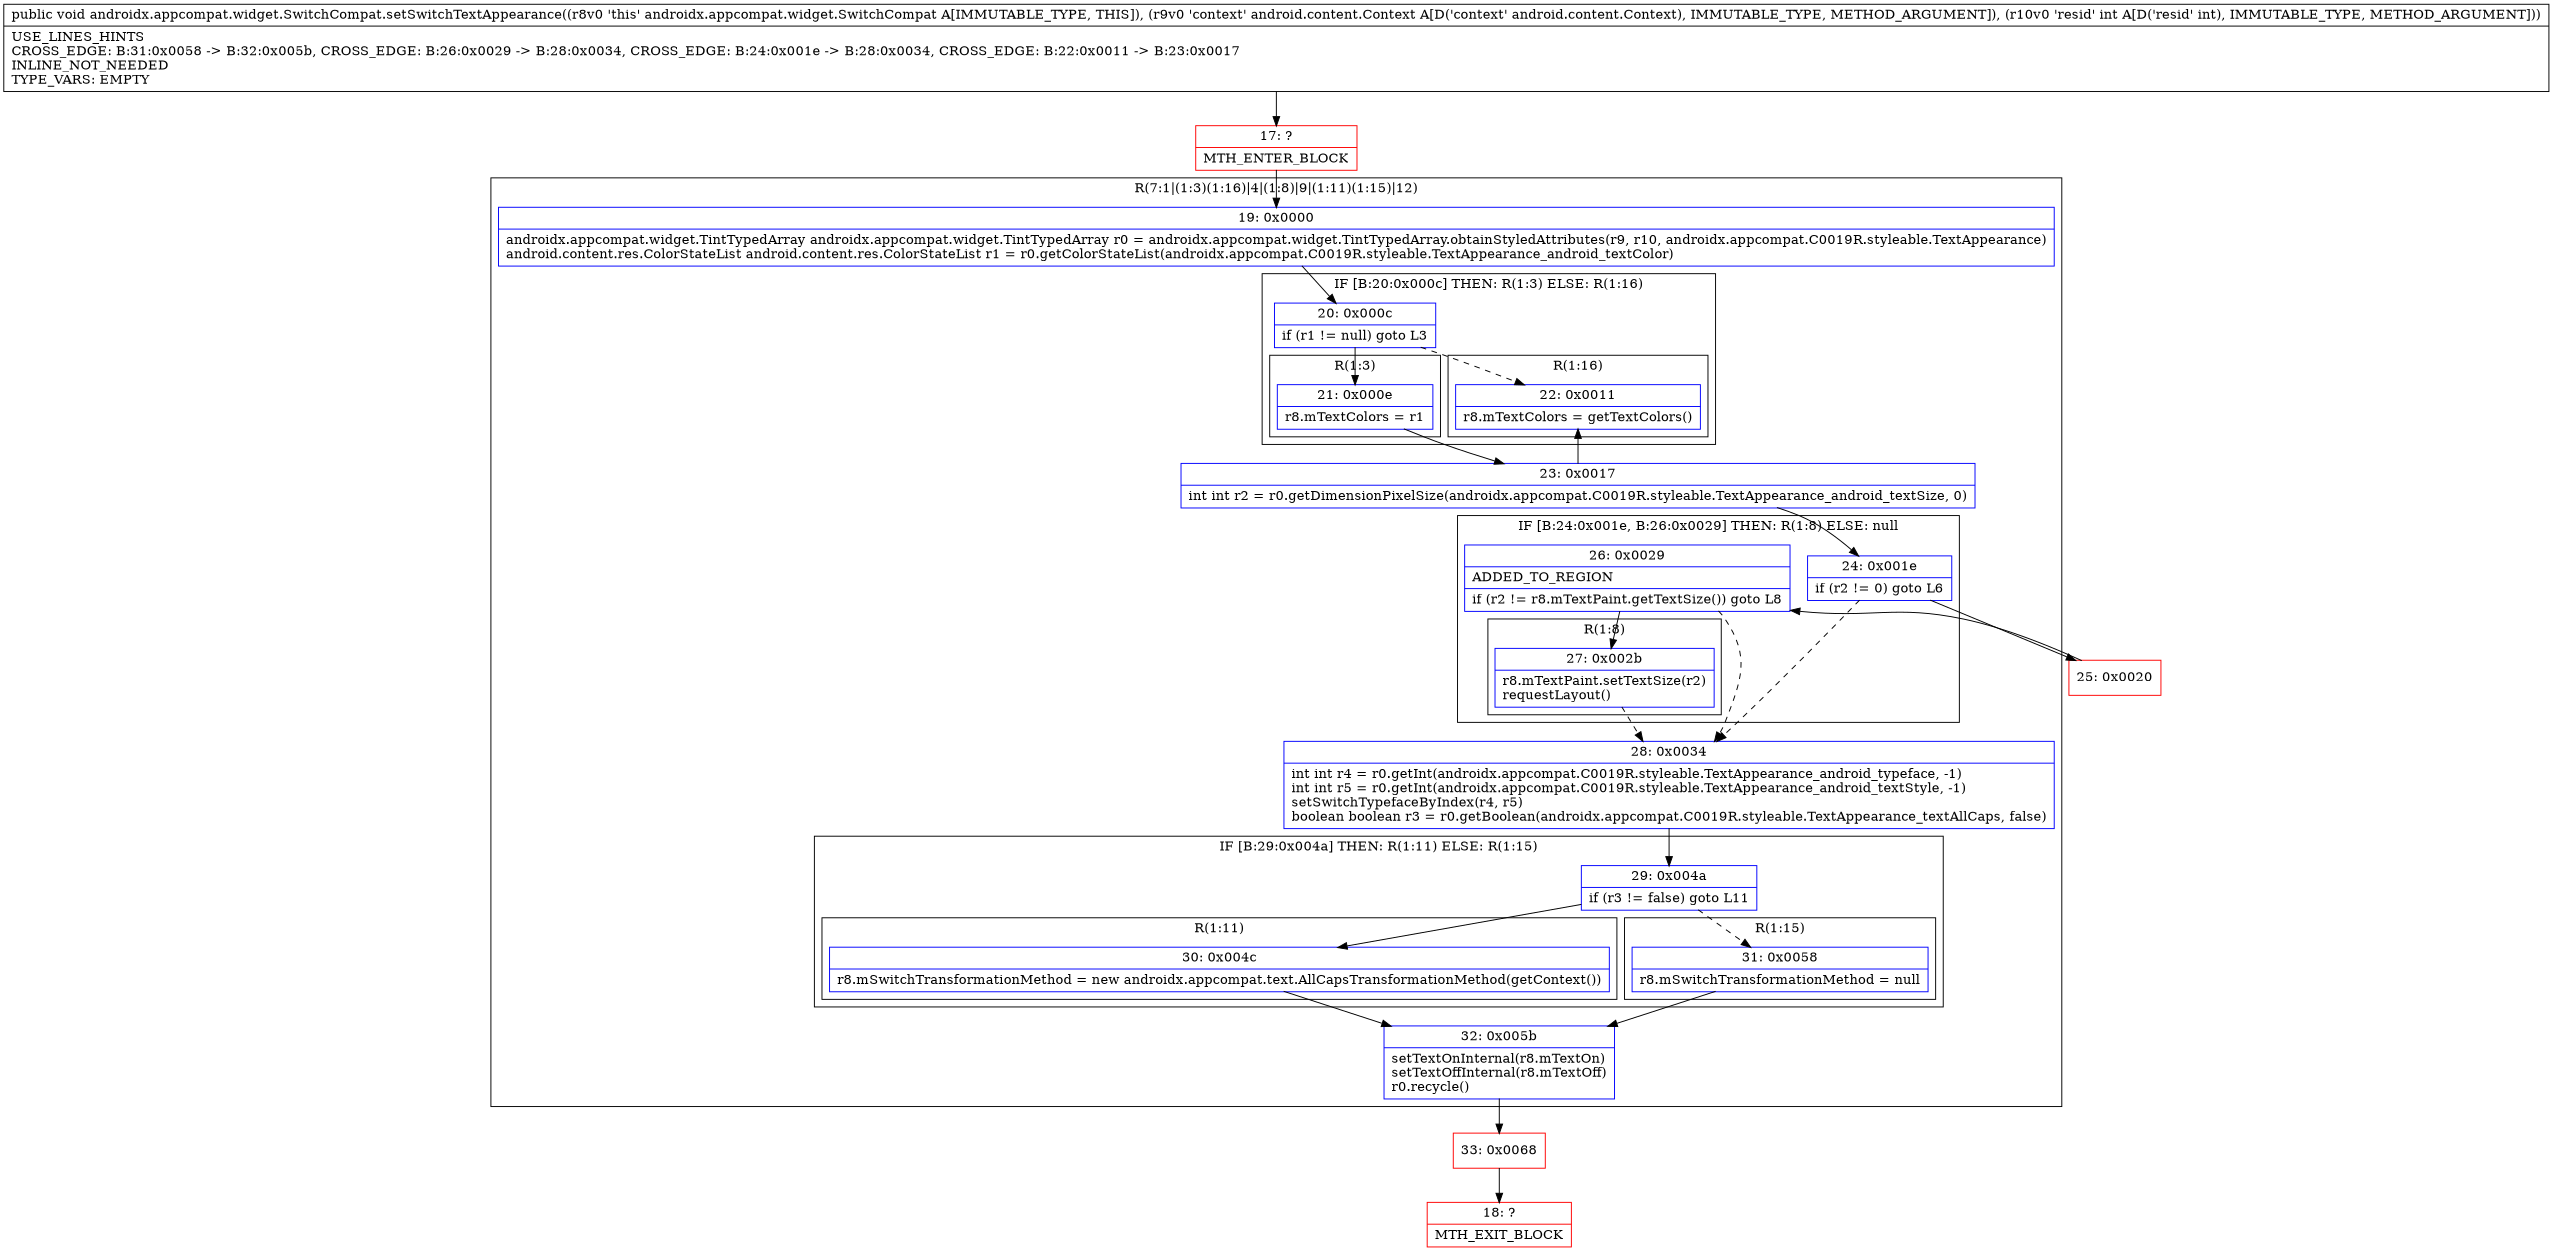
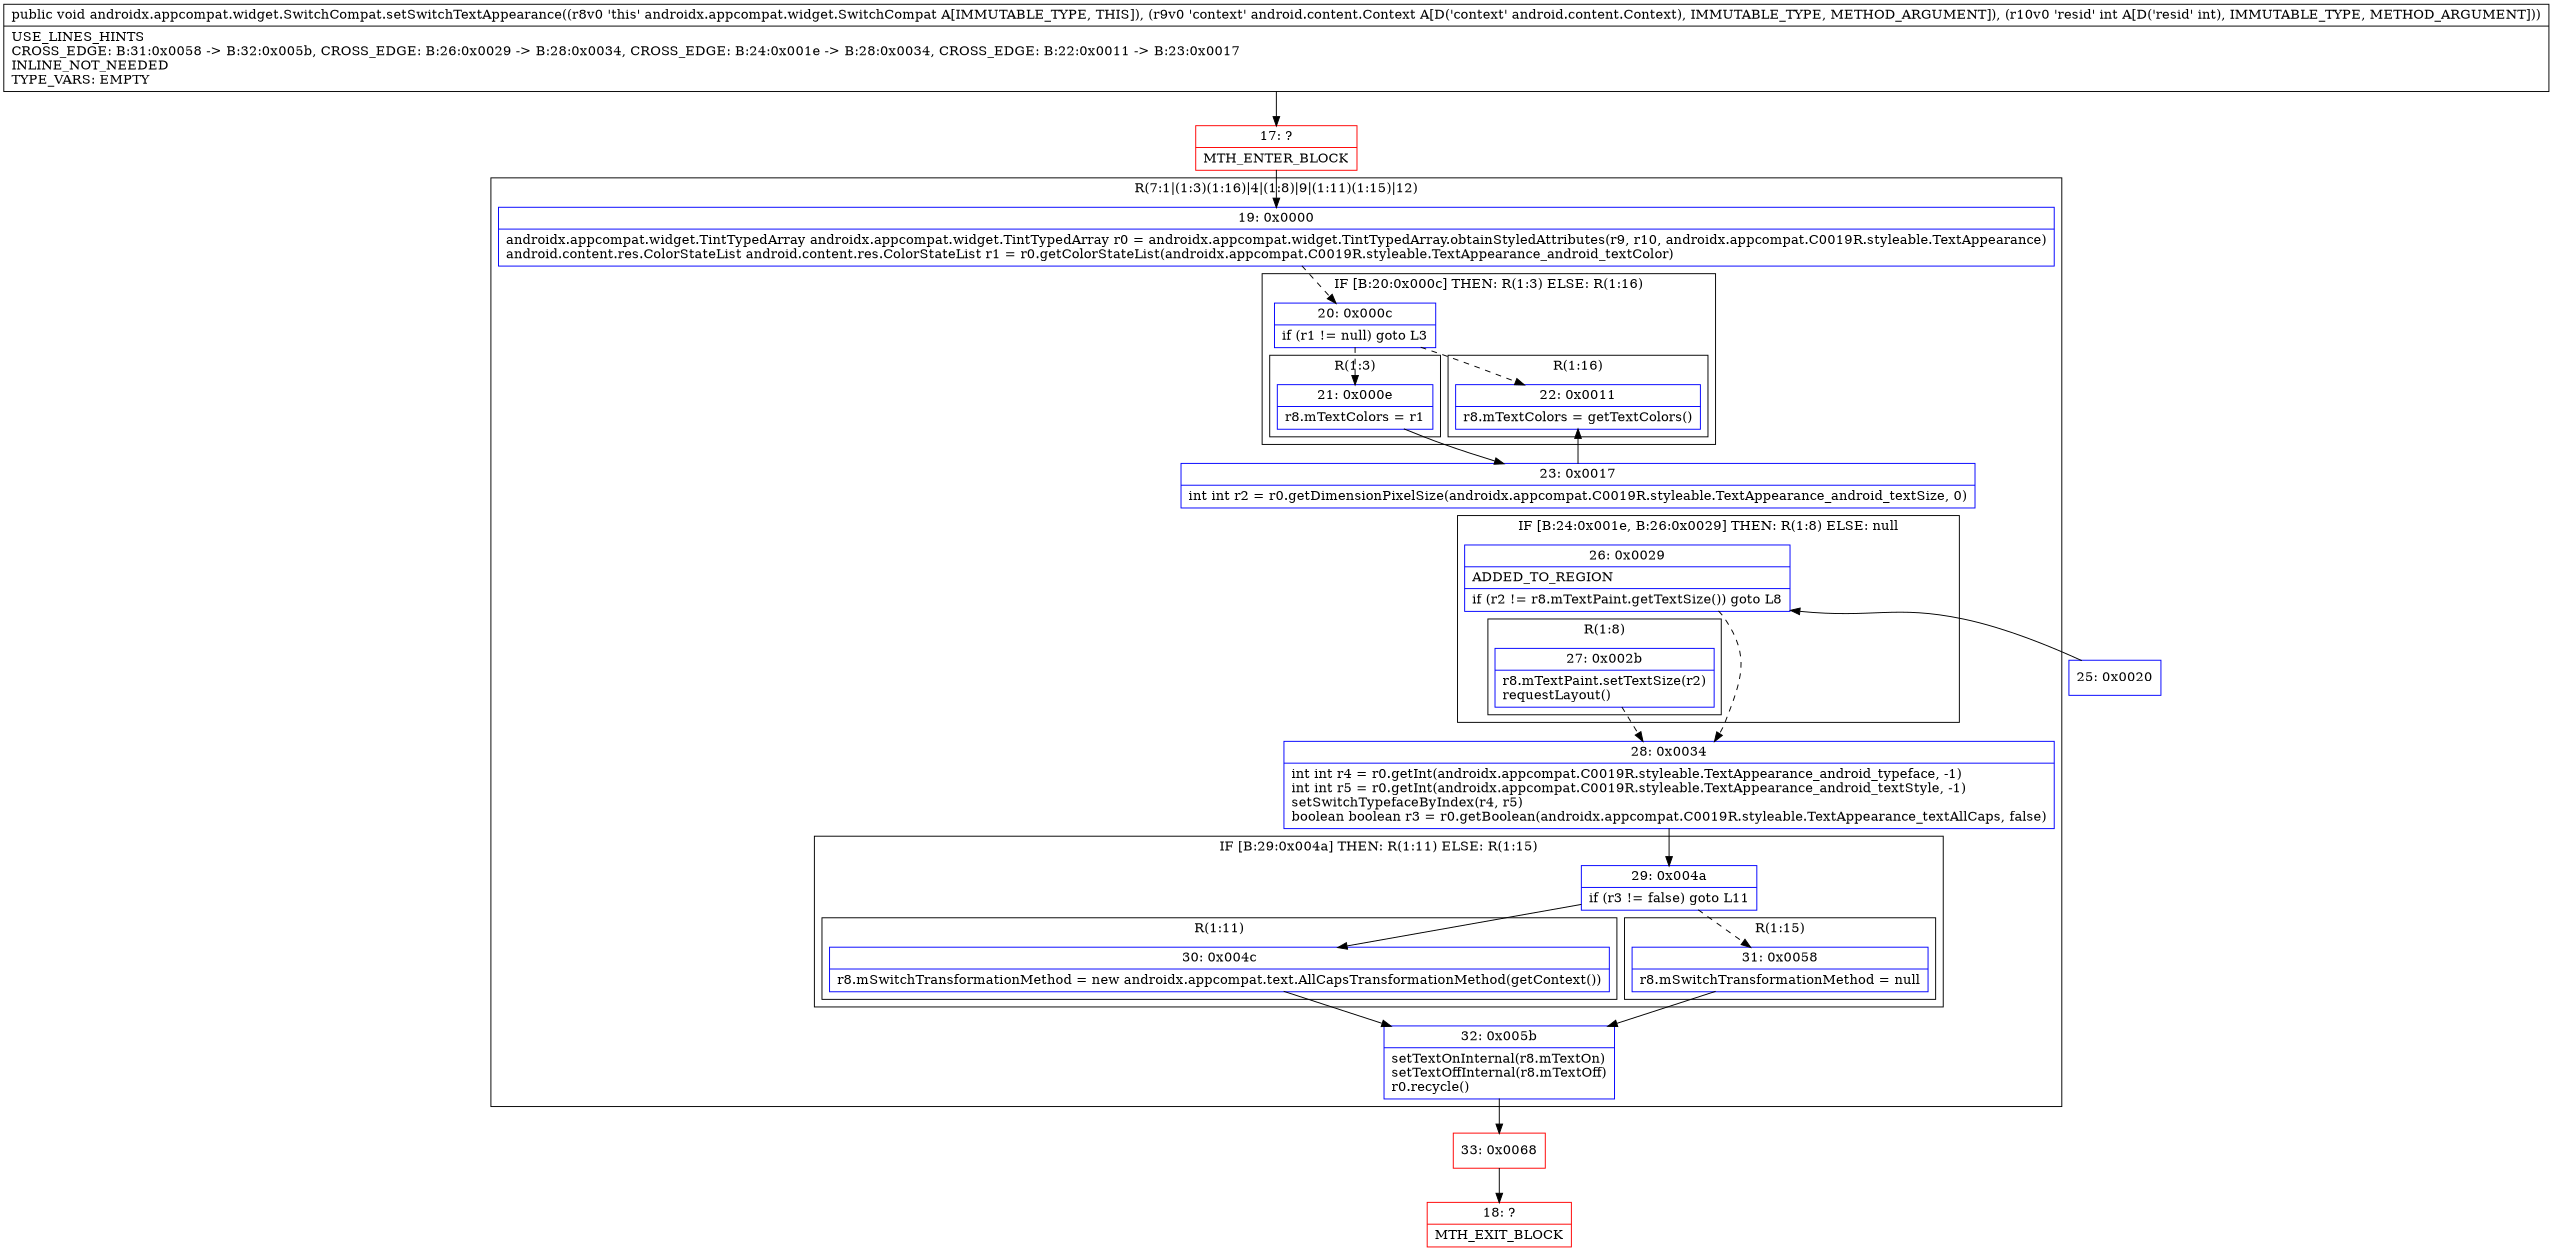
(1316, 281) -> (1316, 281)
(1355, 361) -> (1355, 361)
(1880, 578) -> none
(1617, 625) -> none
(2115, 678) -> (2115, 678)
